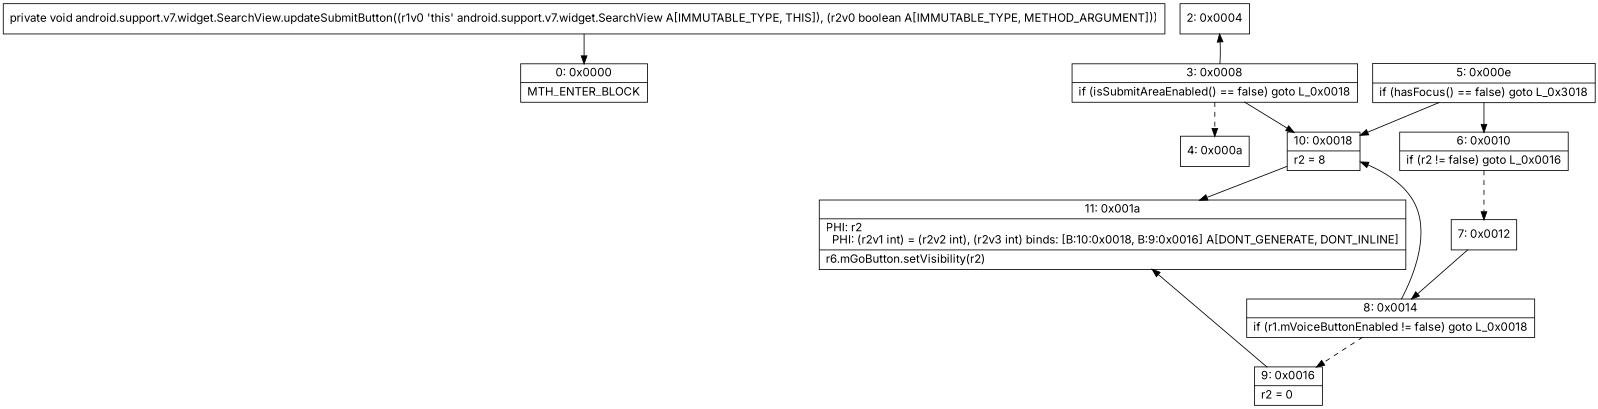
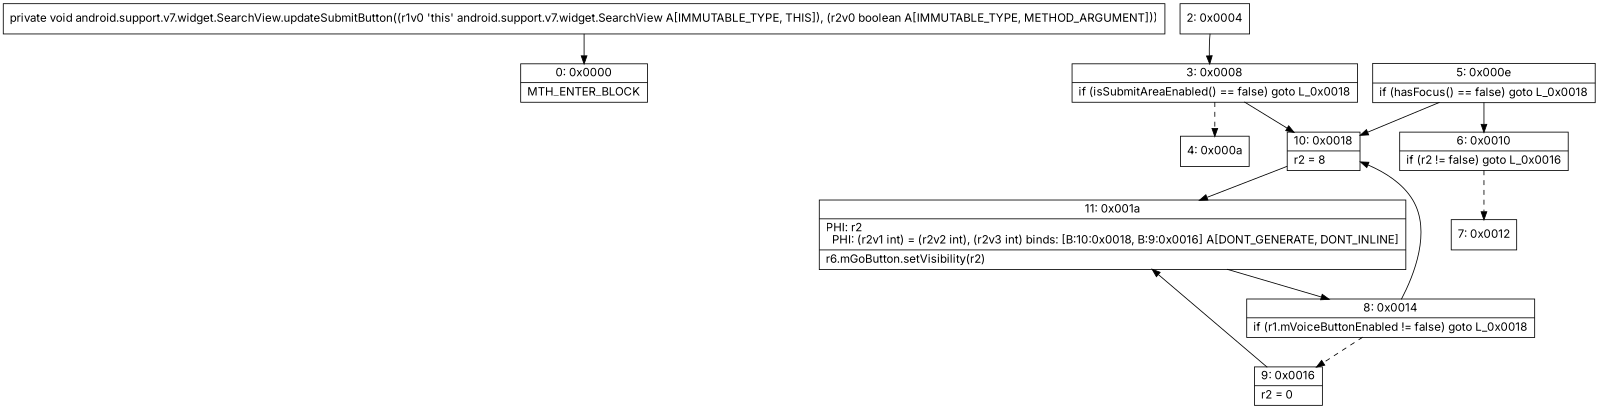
(1220, 53) -> (1209, 45)
(1484, 92) -> (1484, 92)
(1443, 272) -> (1274, 283)
